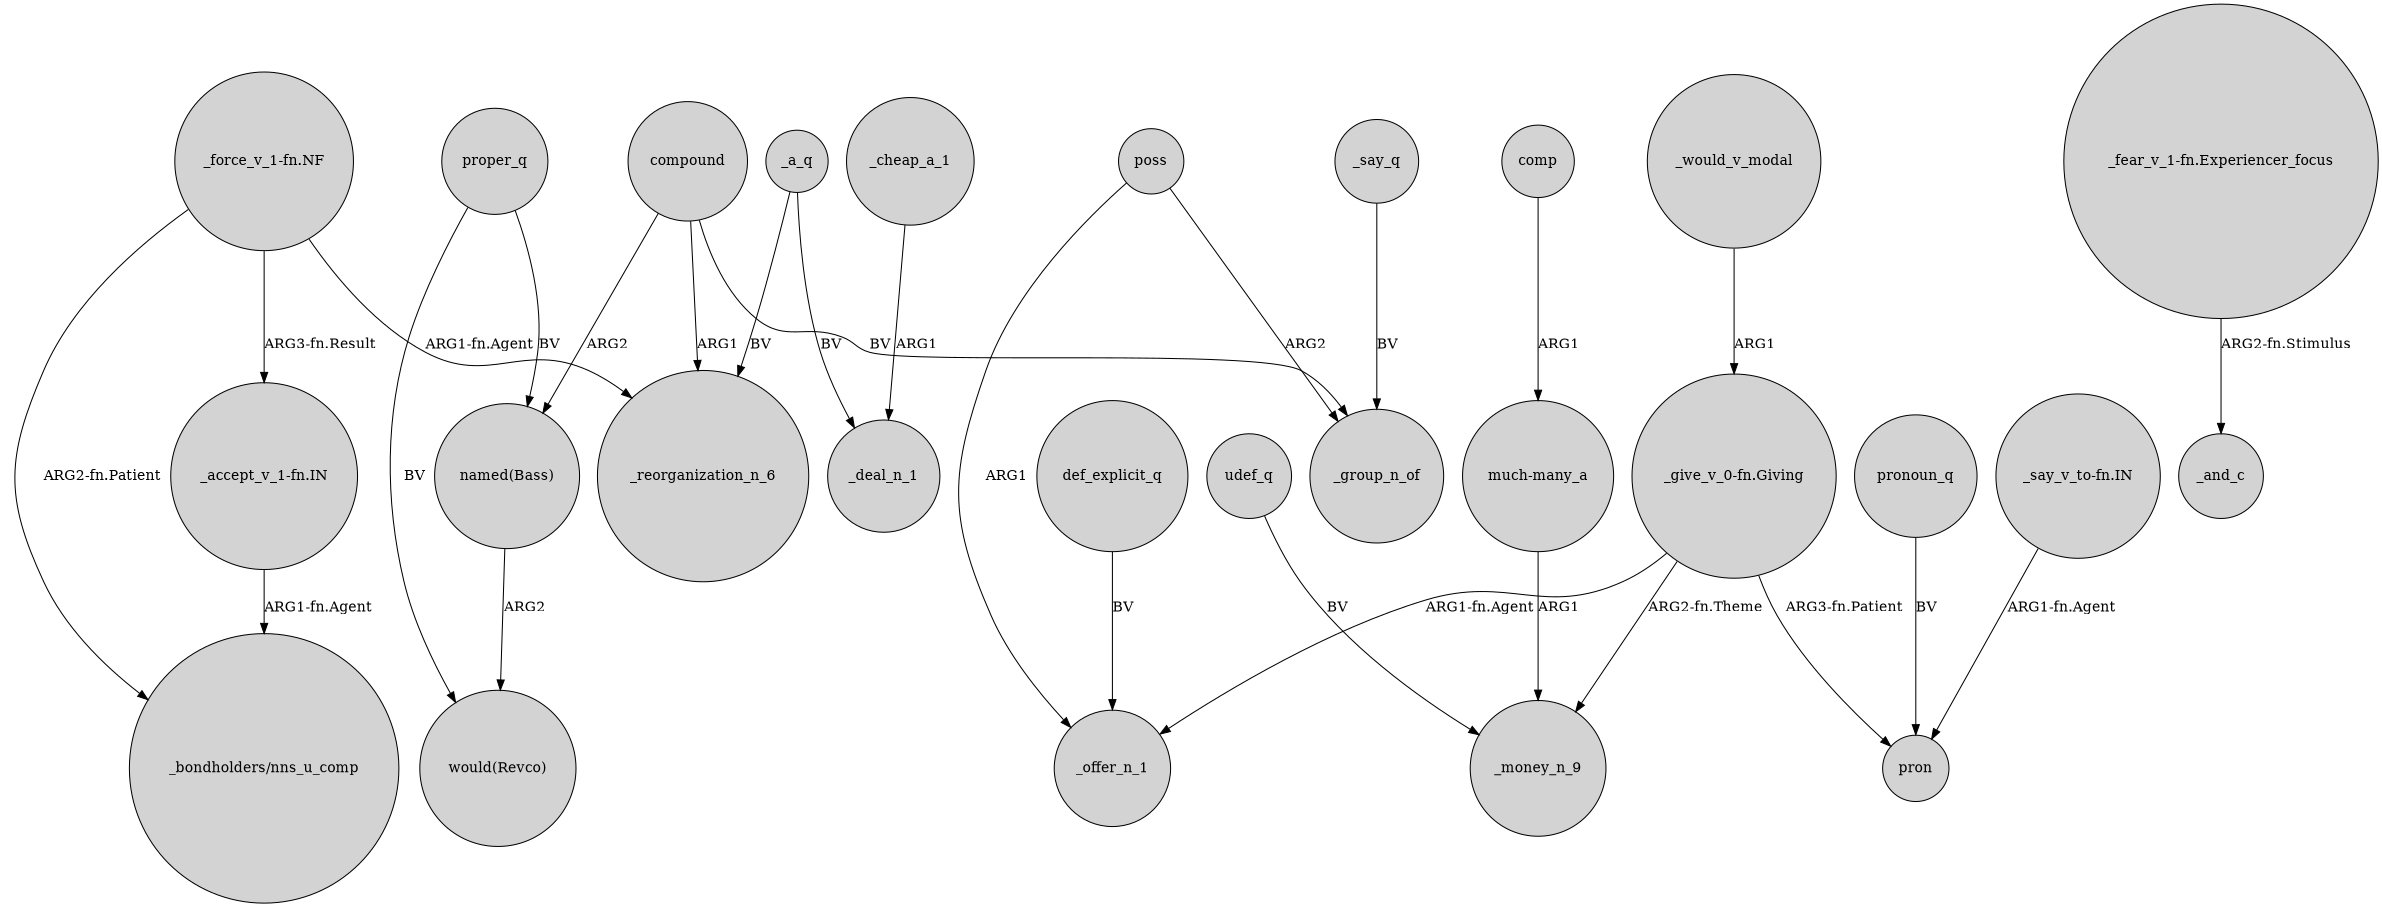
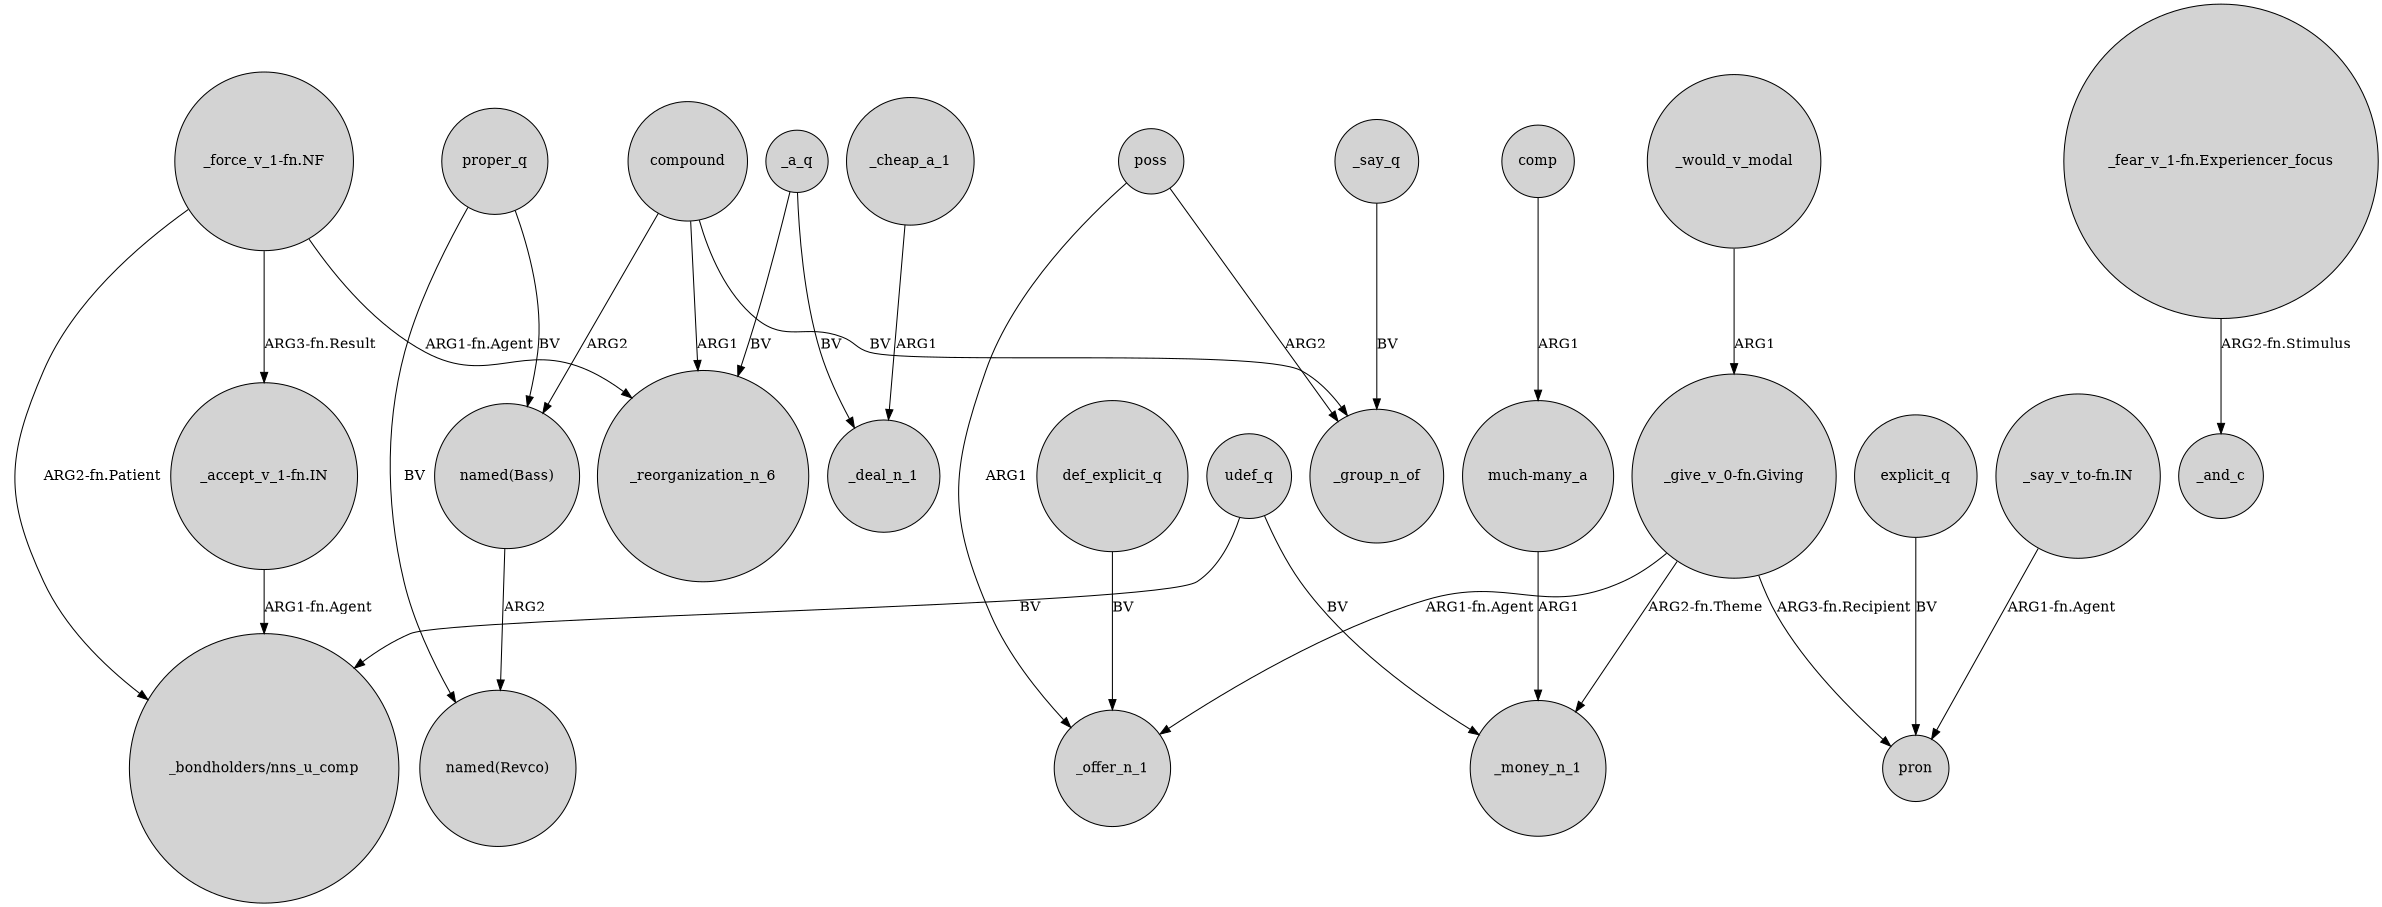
(1916, 476) -> (1916, 476)
(1844, 608) -> (1844, 608)
none -> (815, 610)
(498, 768) -> (498, 768)
(1538, 768) -> (1538, 768)
